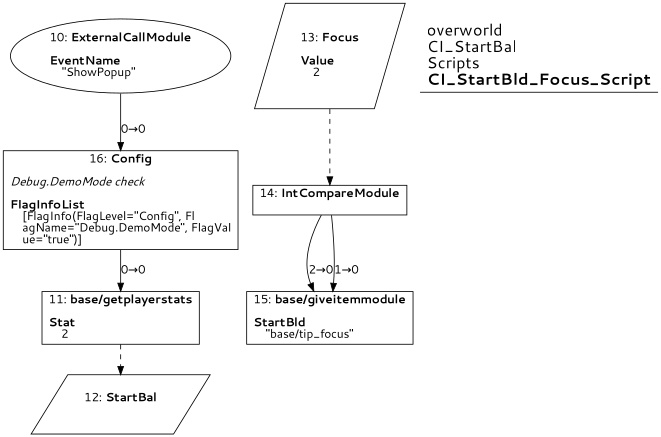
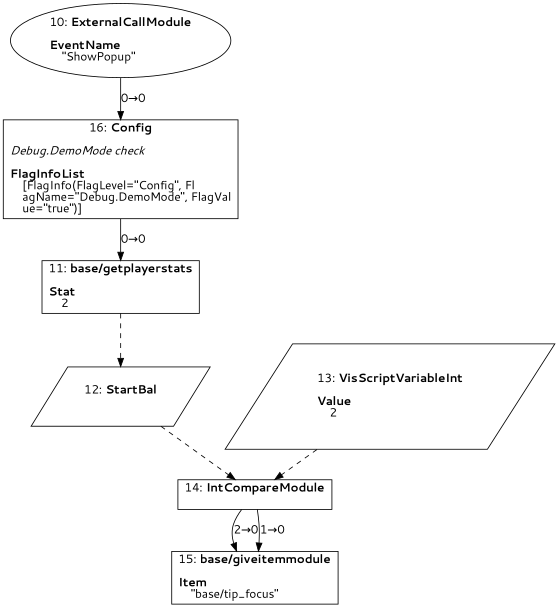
(341, 38) -> (401, 378)
(539, 56) -> none
(280, 323) -> (193, 583)
none -> (195, 451)
